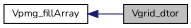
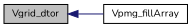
(111, 14) -> (91, 14)
